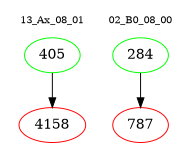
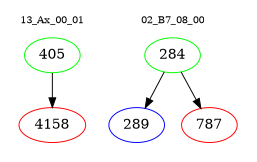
(52, 21) -> (52, 21)
(141, 21) -> (173, 21)
none -> (137, 125)
